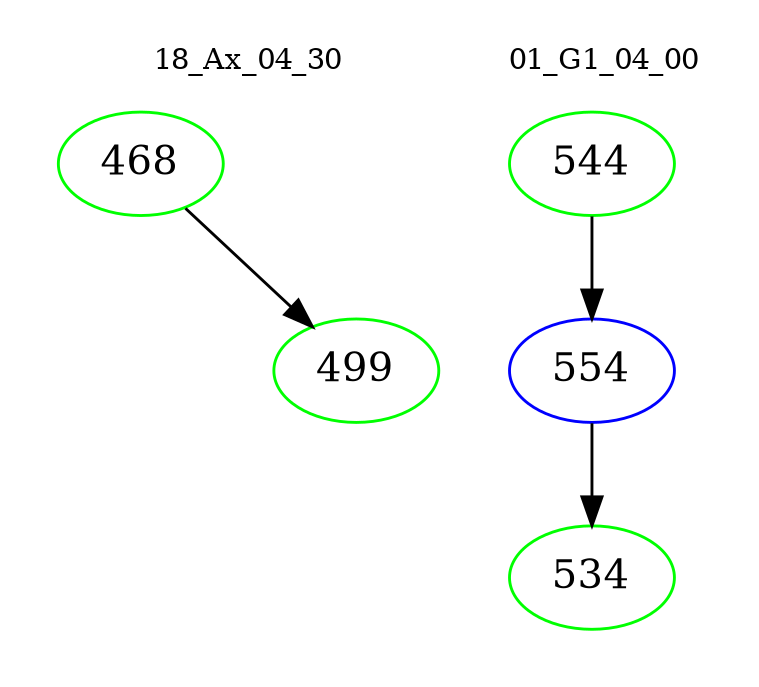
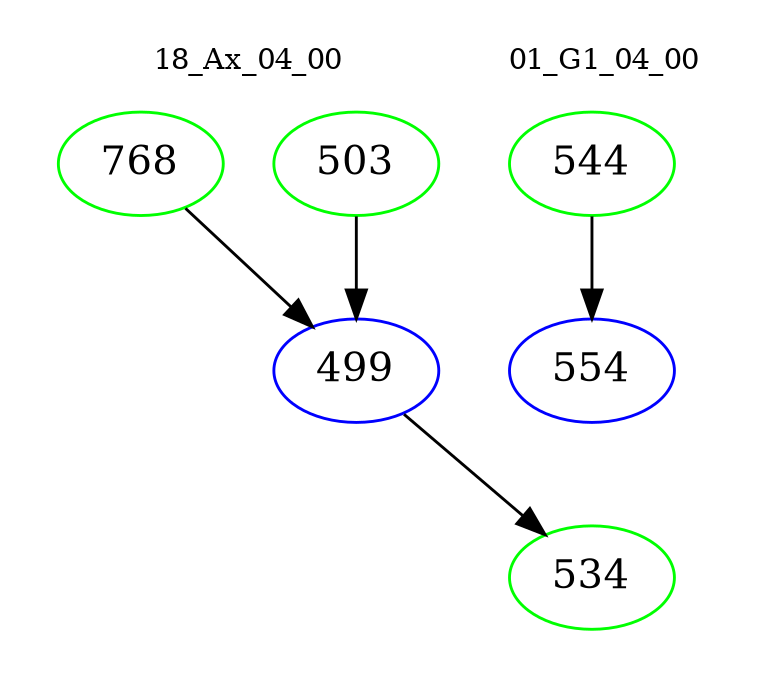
(249, 62) -> (249, 62)
(141, 164) -> (141, 164)
none -> (356, 164)
(356, 371) -> (356, 371)
(592, 460) -> (463, 465)
